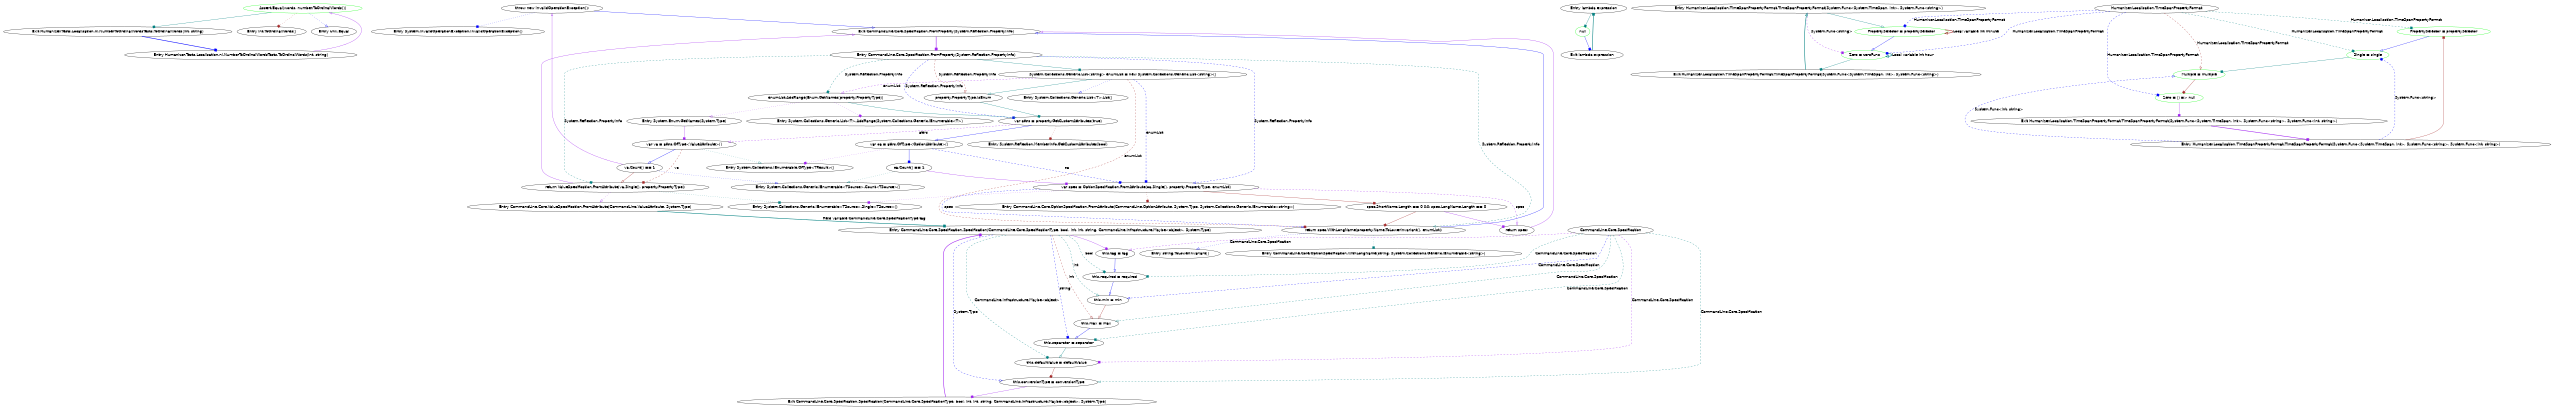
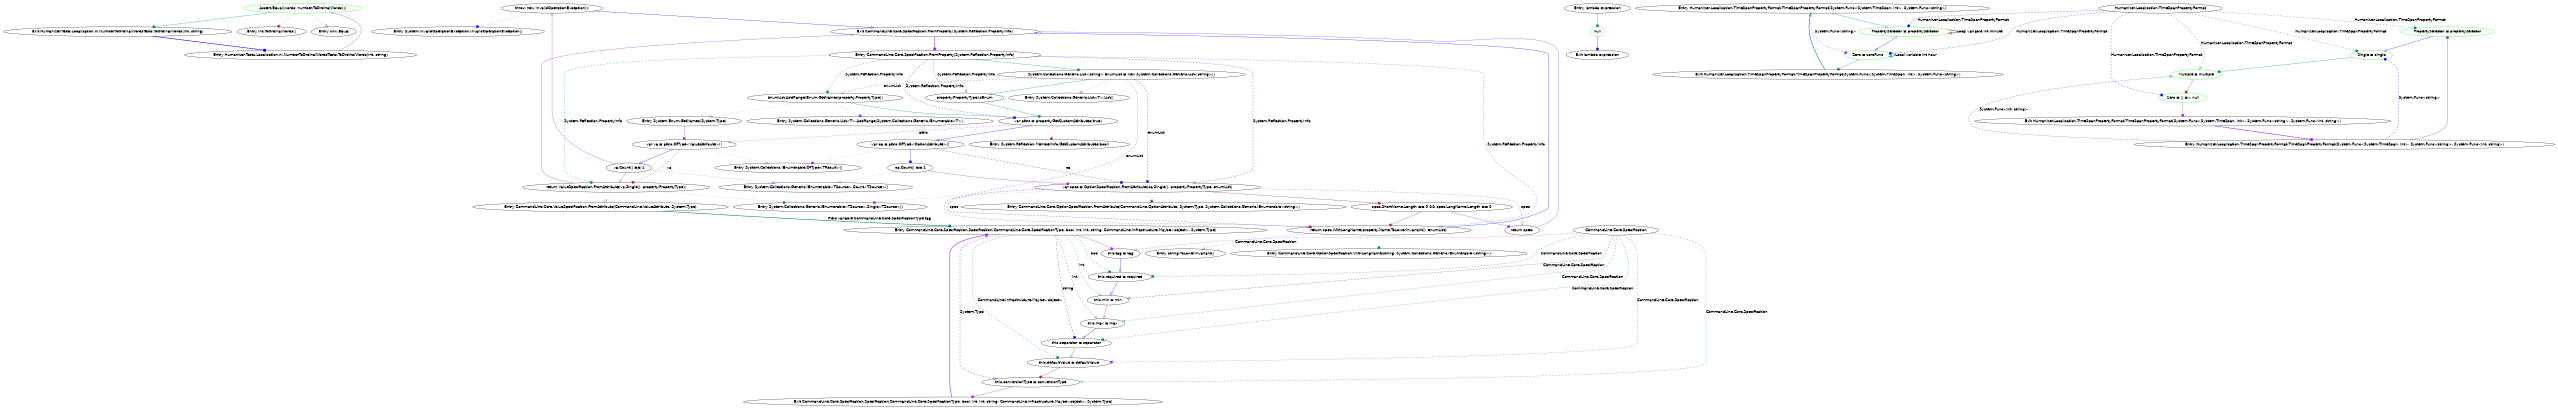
(1593, 33) -> none
